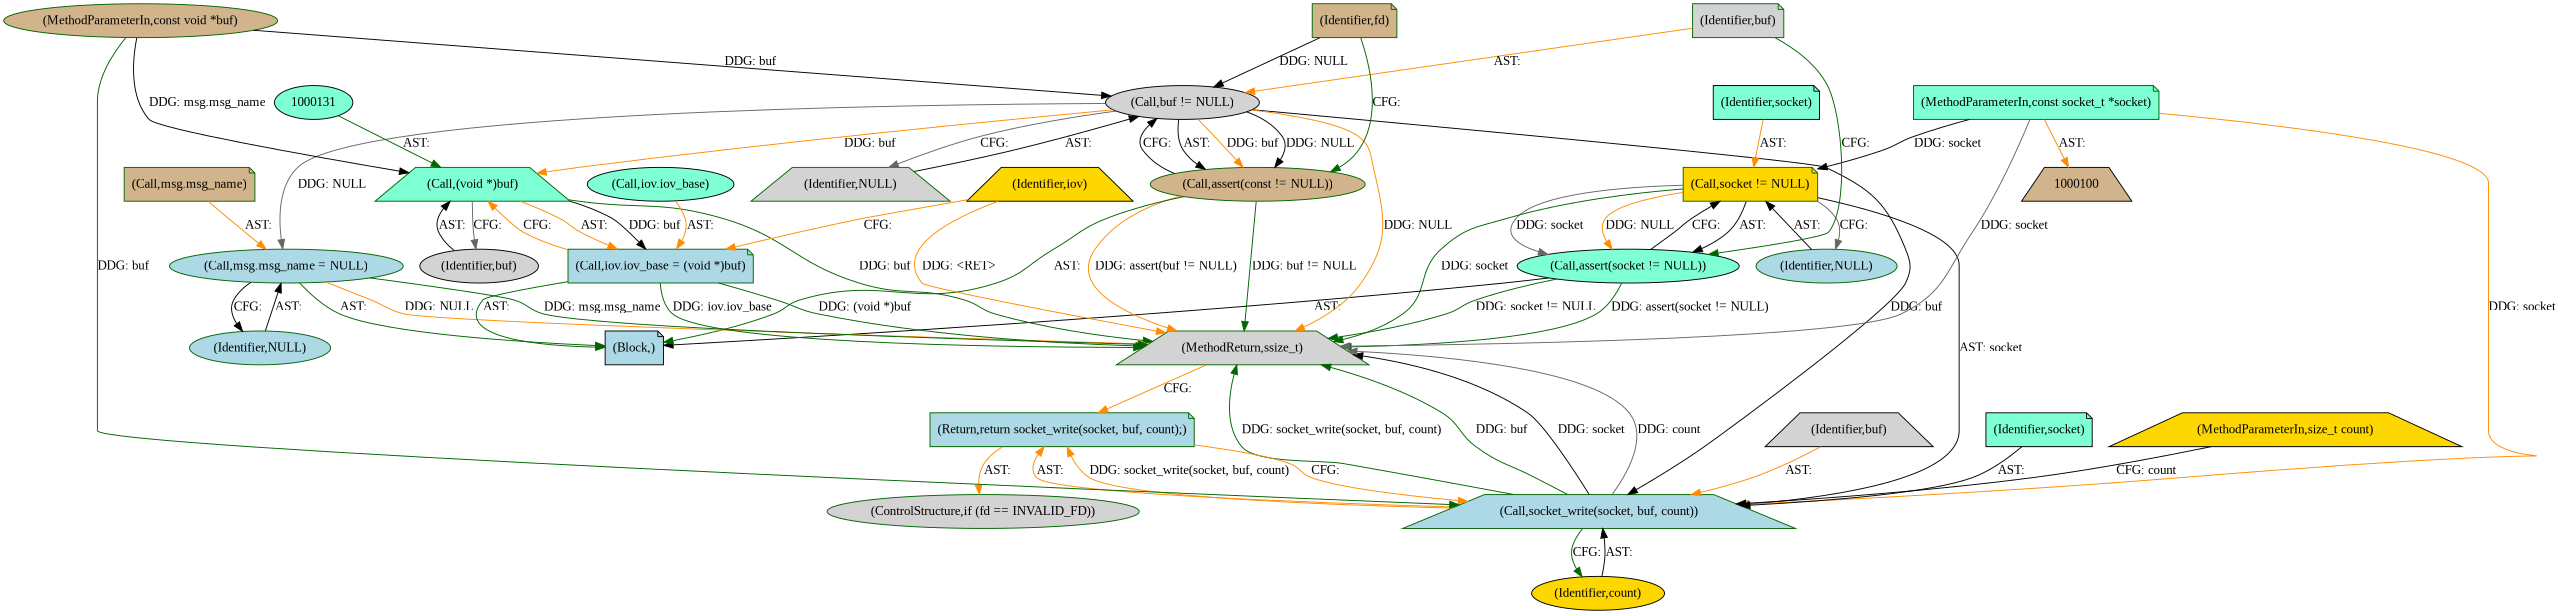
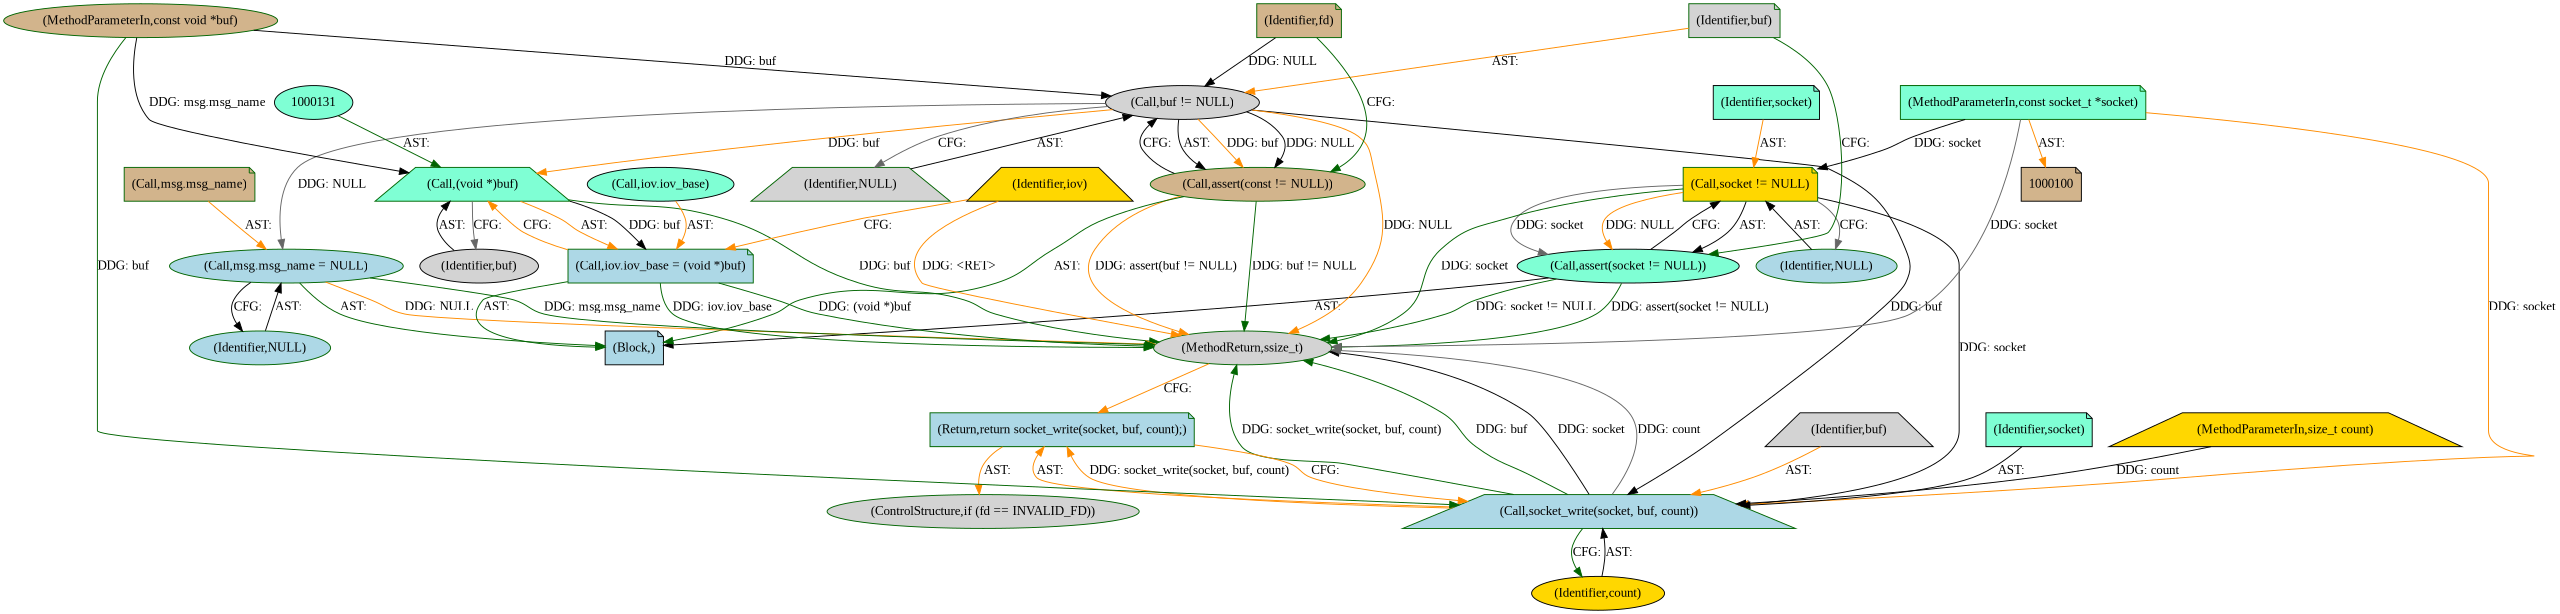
(2077, 184) -> (2051, 184)
(1243, 348) -> (1243, 348)
(1991, 348) -> (1993, 348)
(2146, 471) -> (2148, 471)
